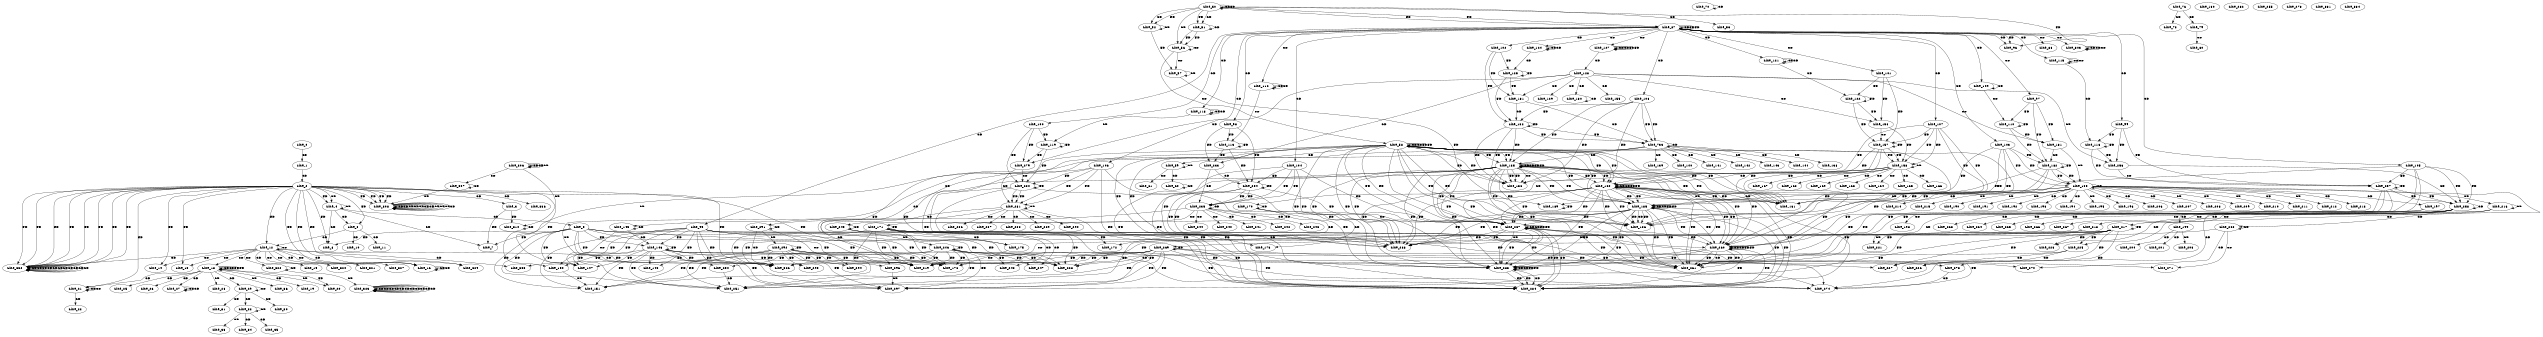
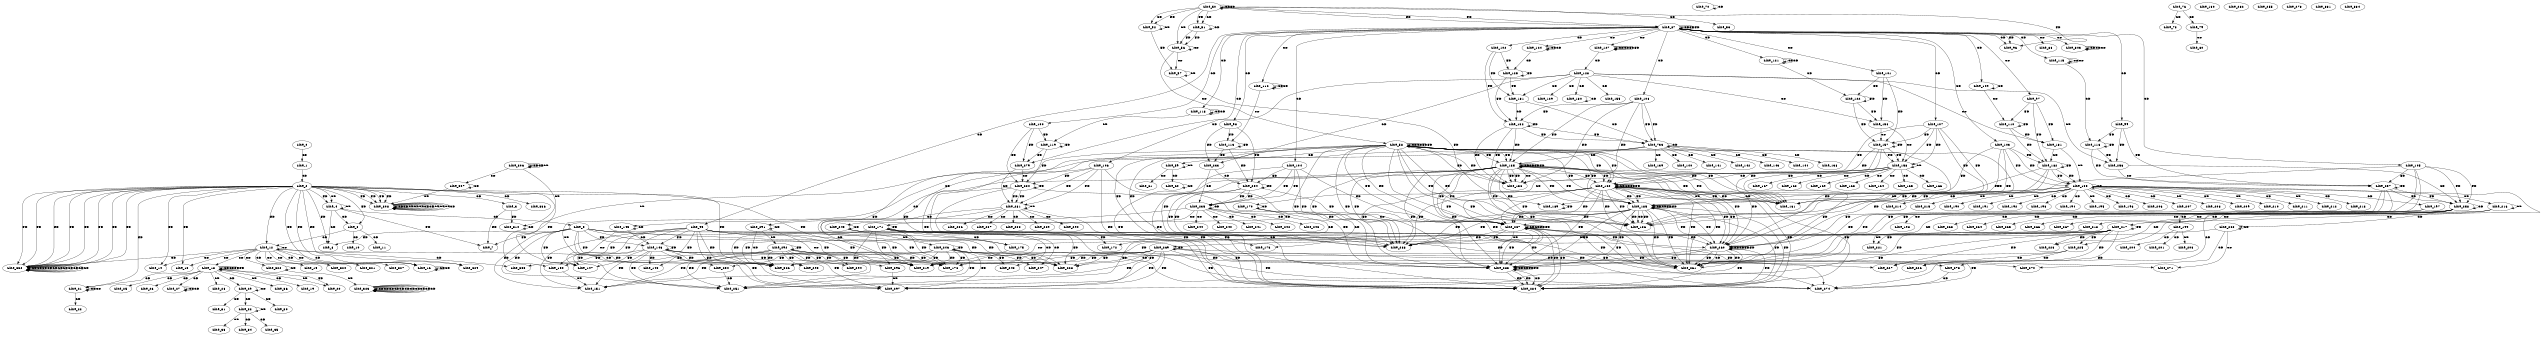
(1909, 145) -> (1909, 145)
(428, 227) -> (428, 227)
